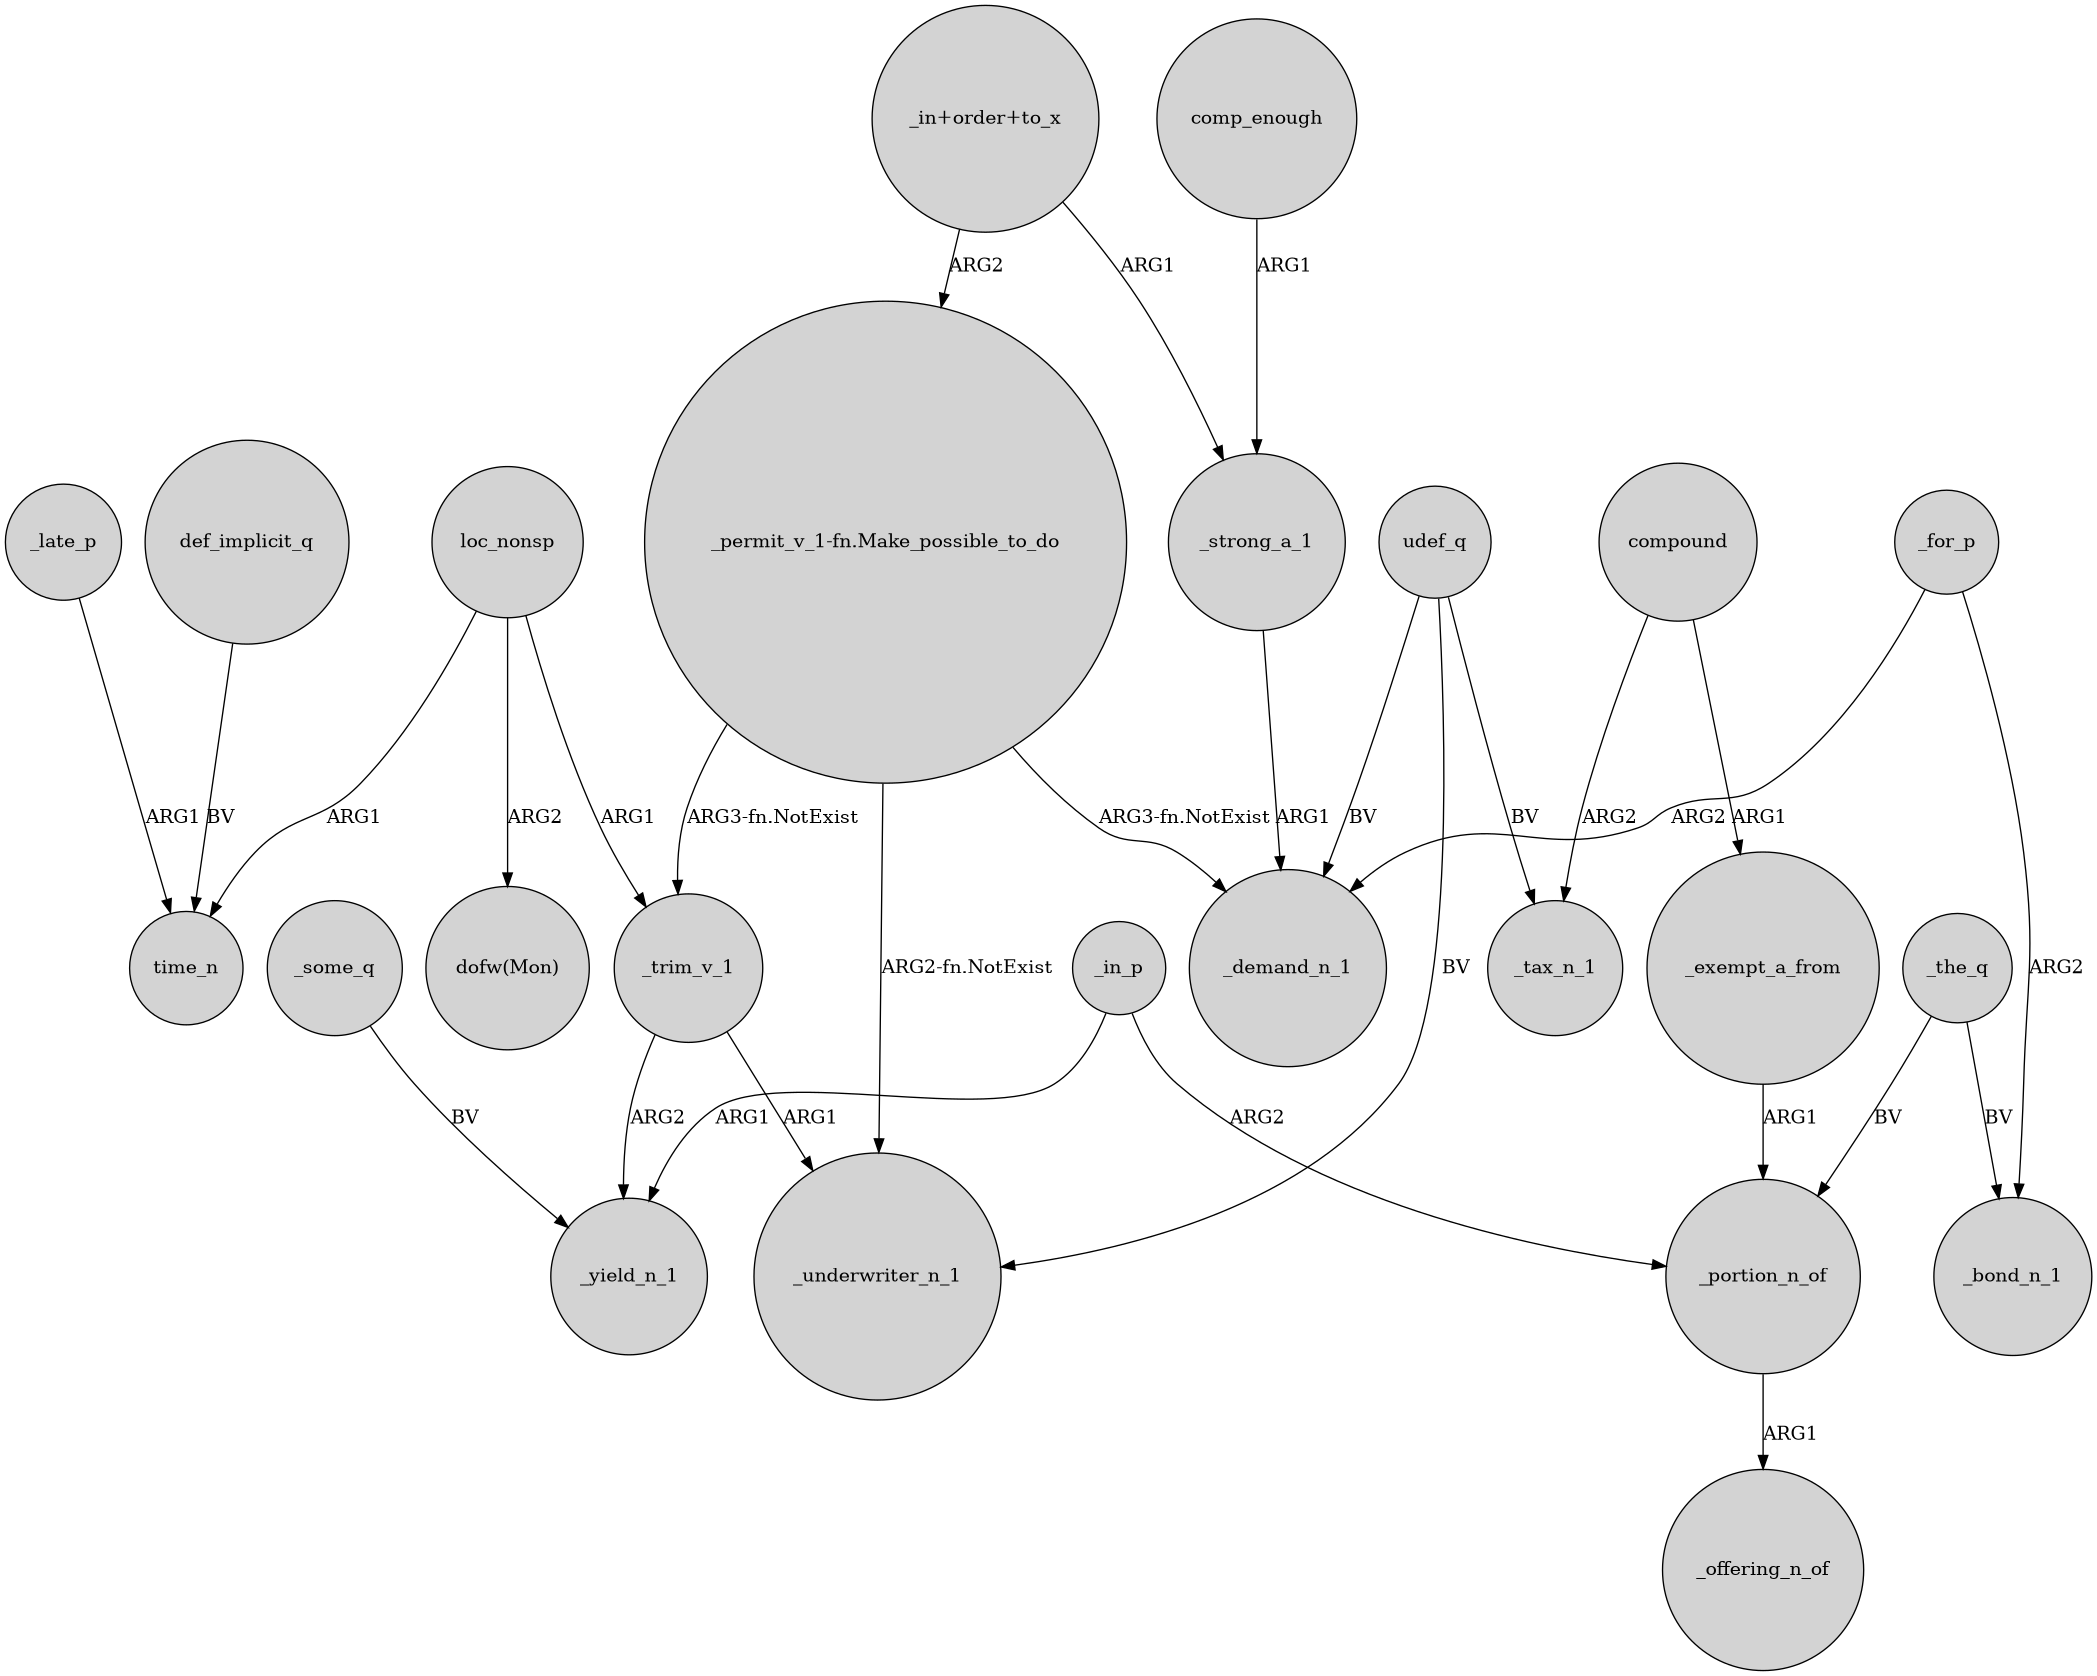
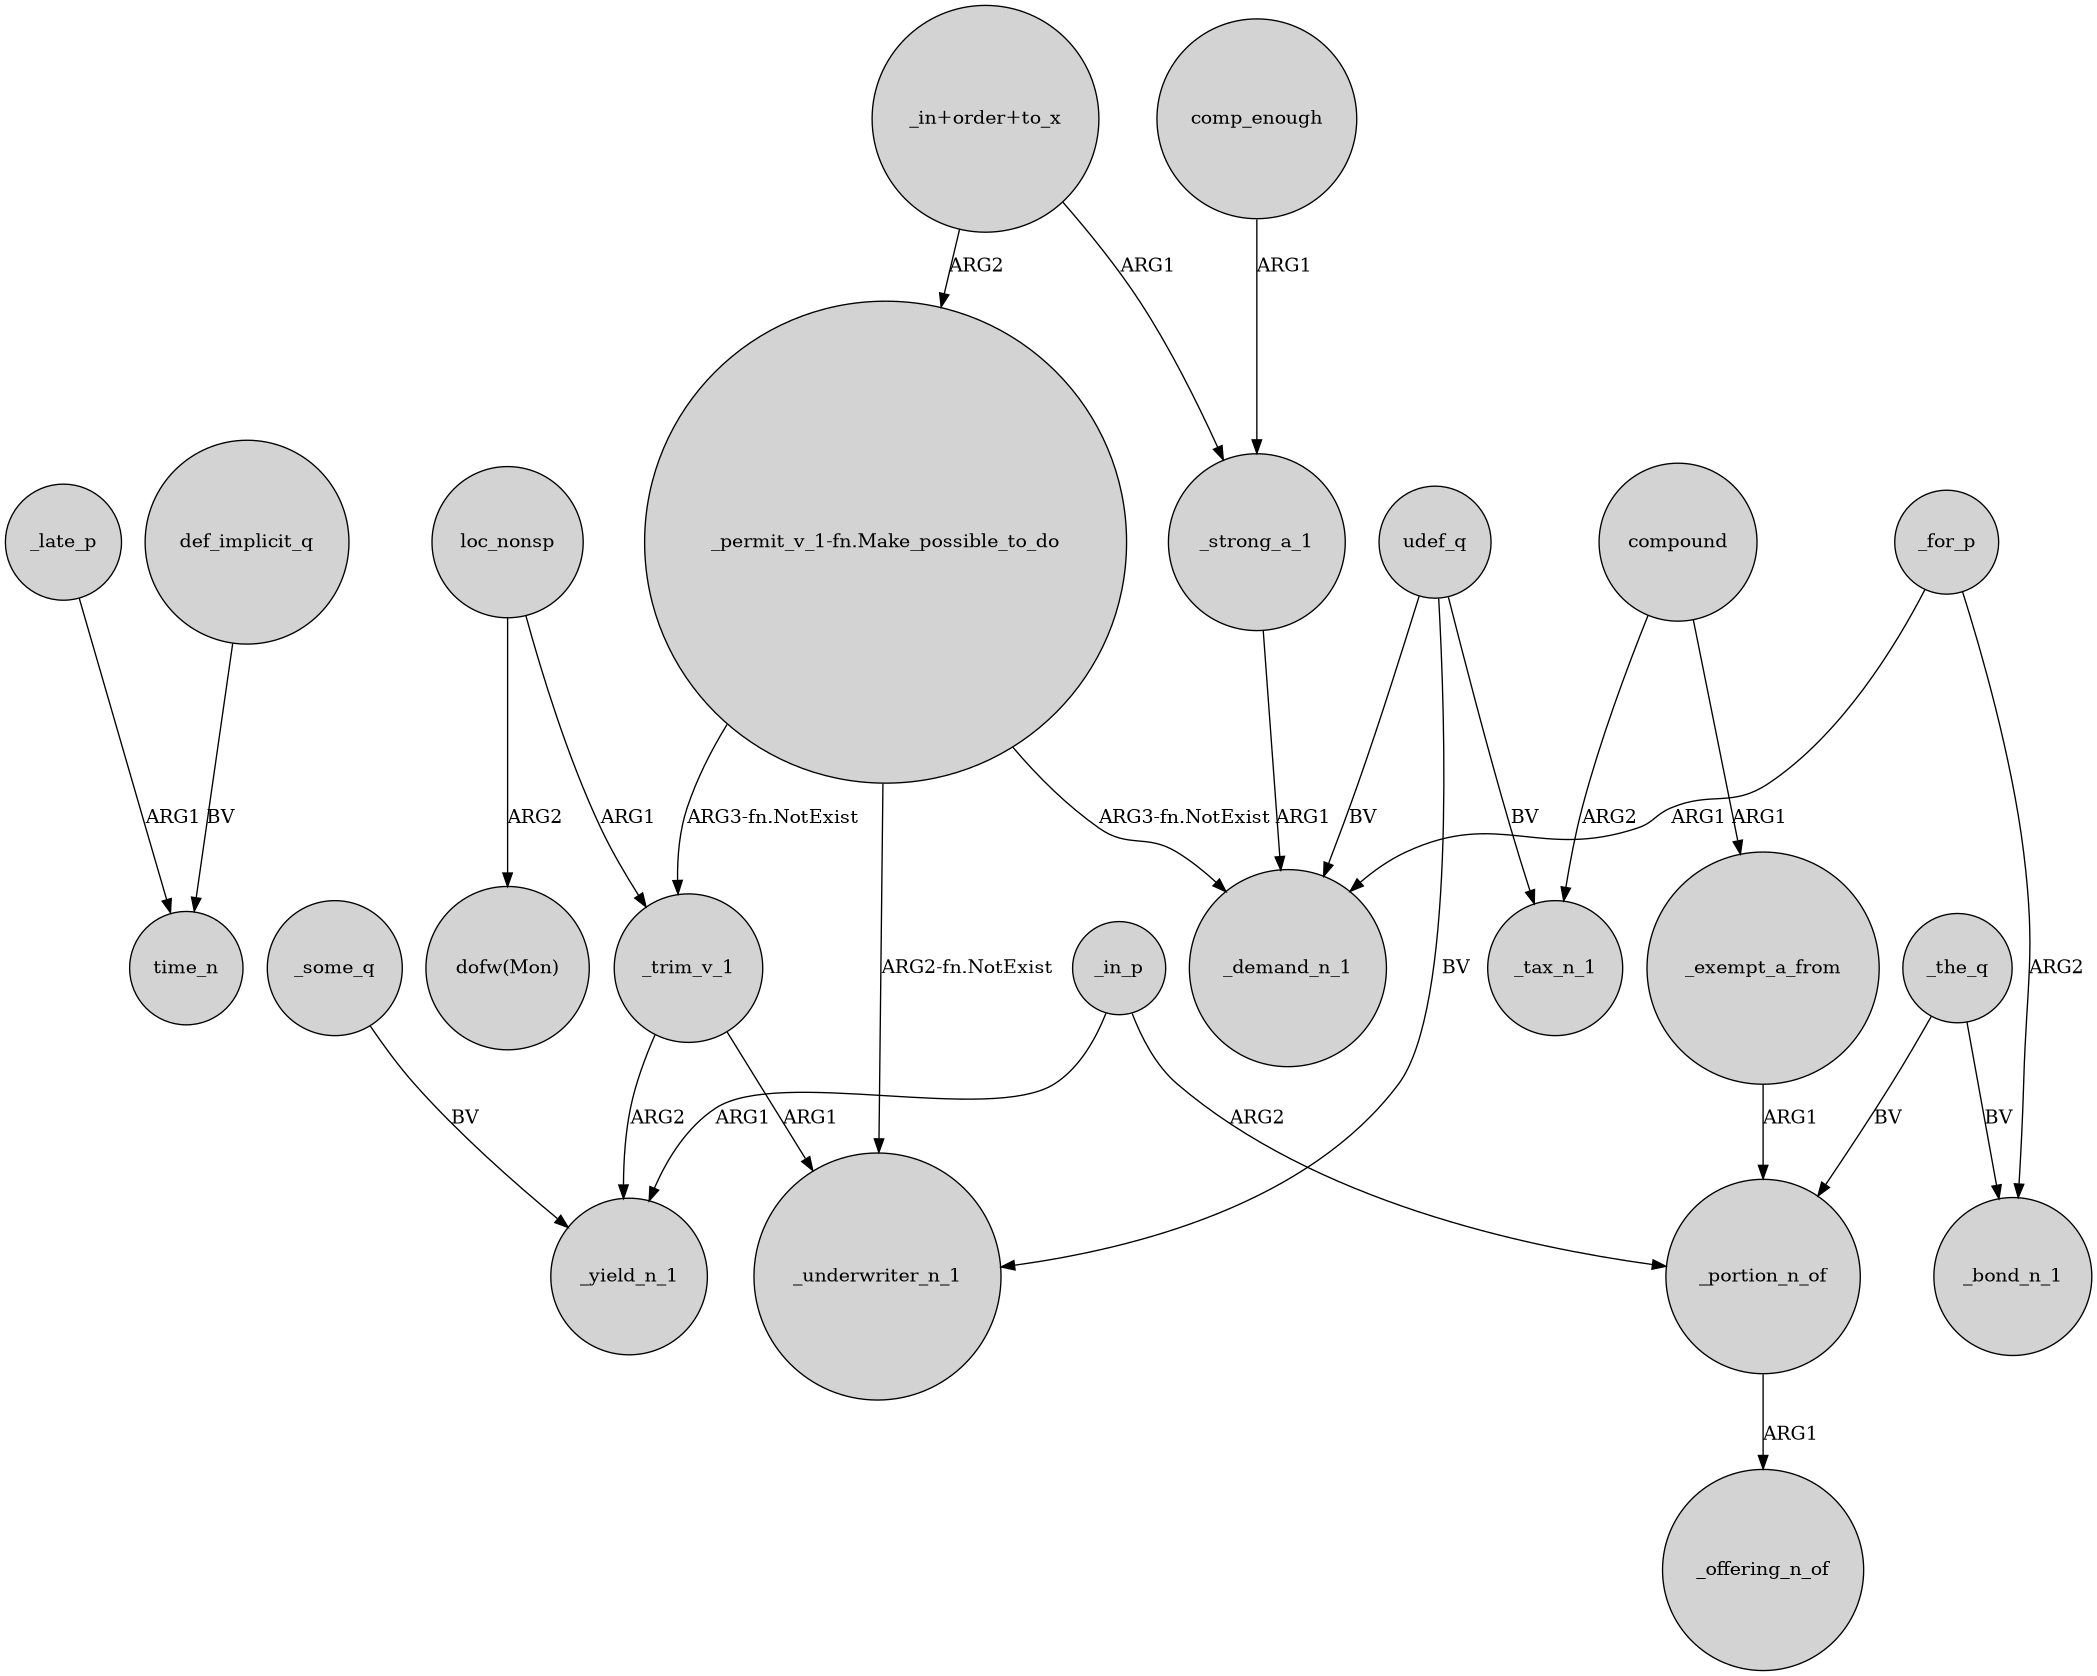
(366, 777) -> none
(1699, 818) -> (1699, 818)
